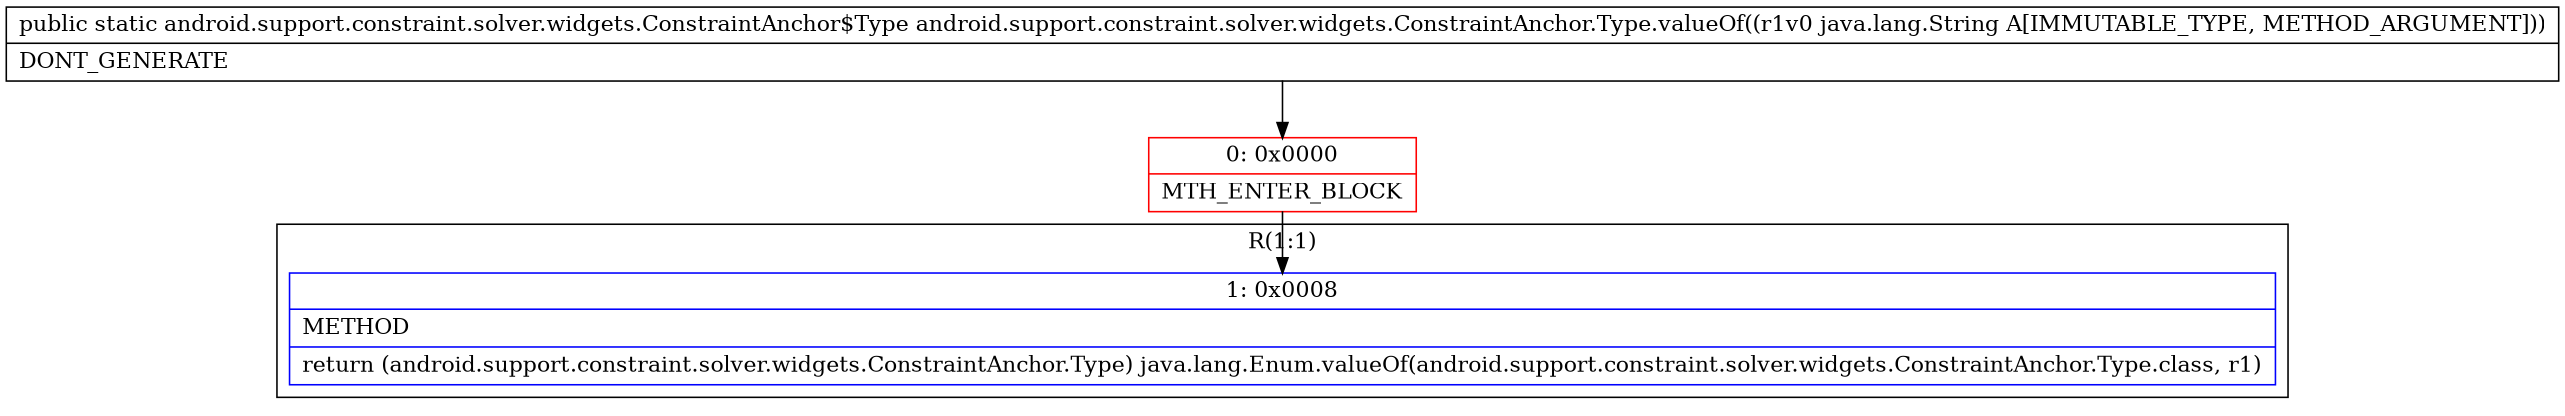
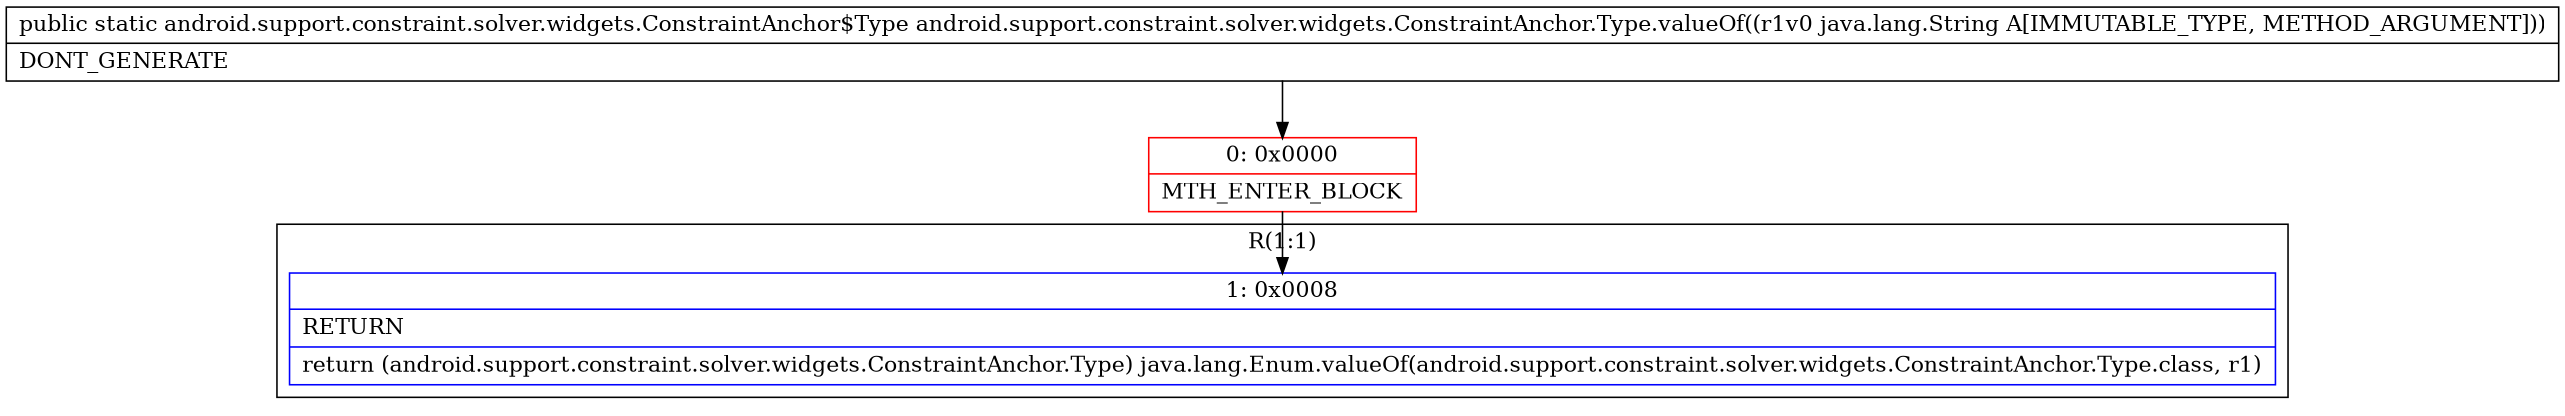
(356, 327) -> (353, 327)
